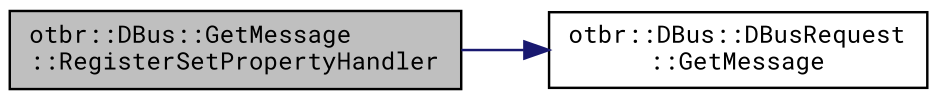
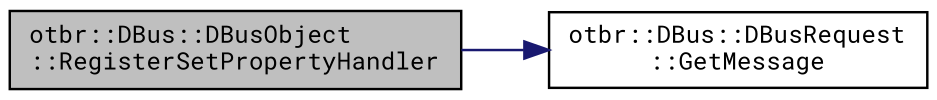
(235, 50) -> (235, 50)
